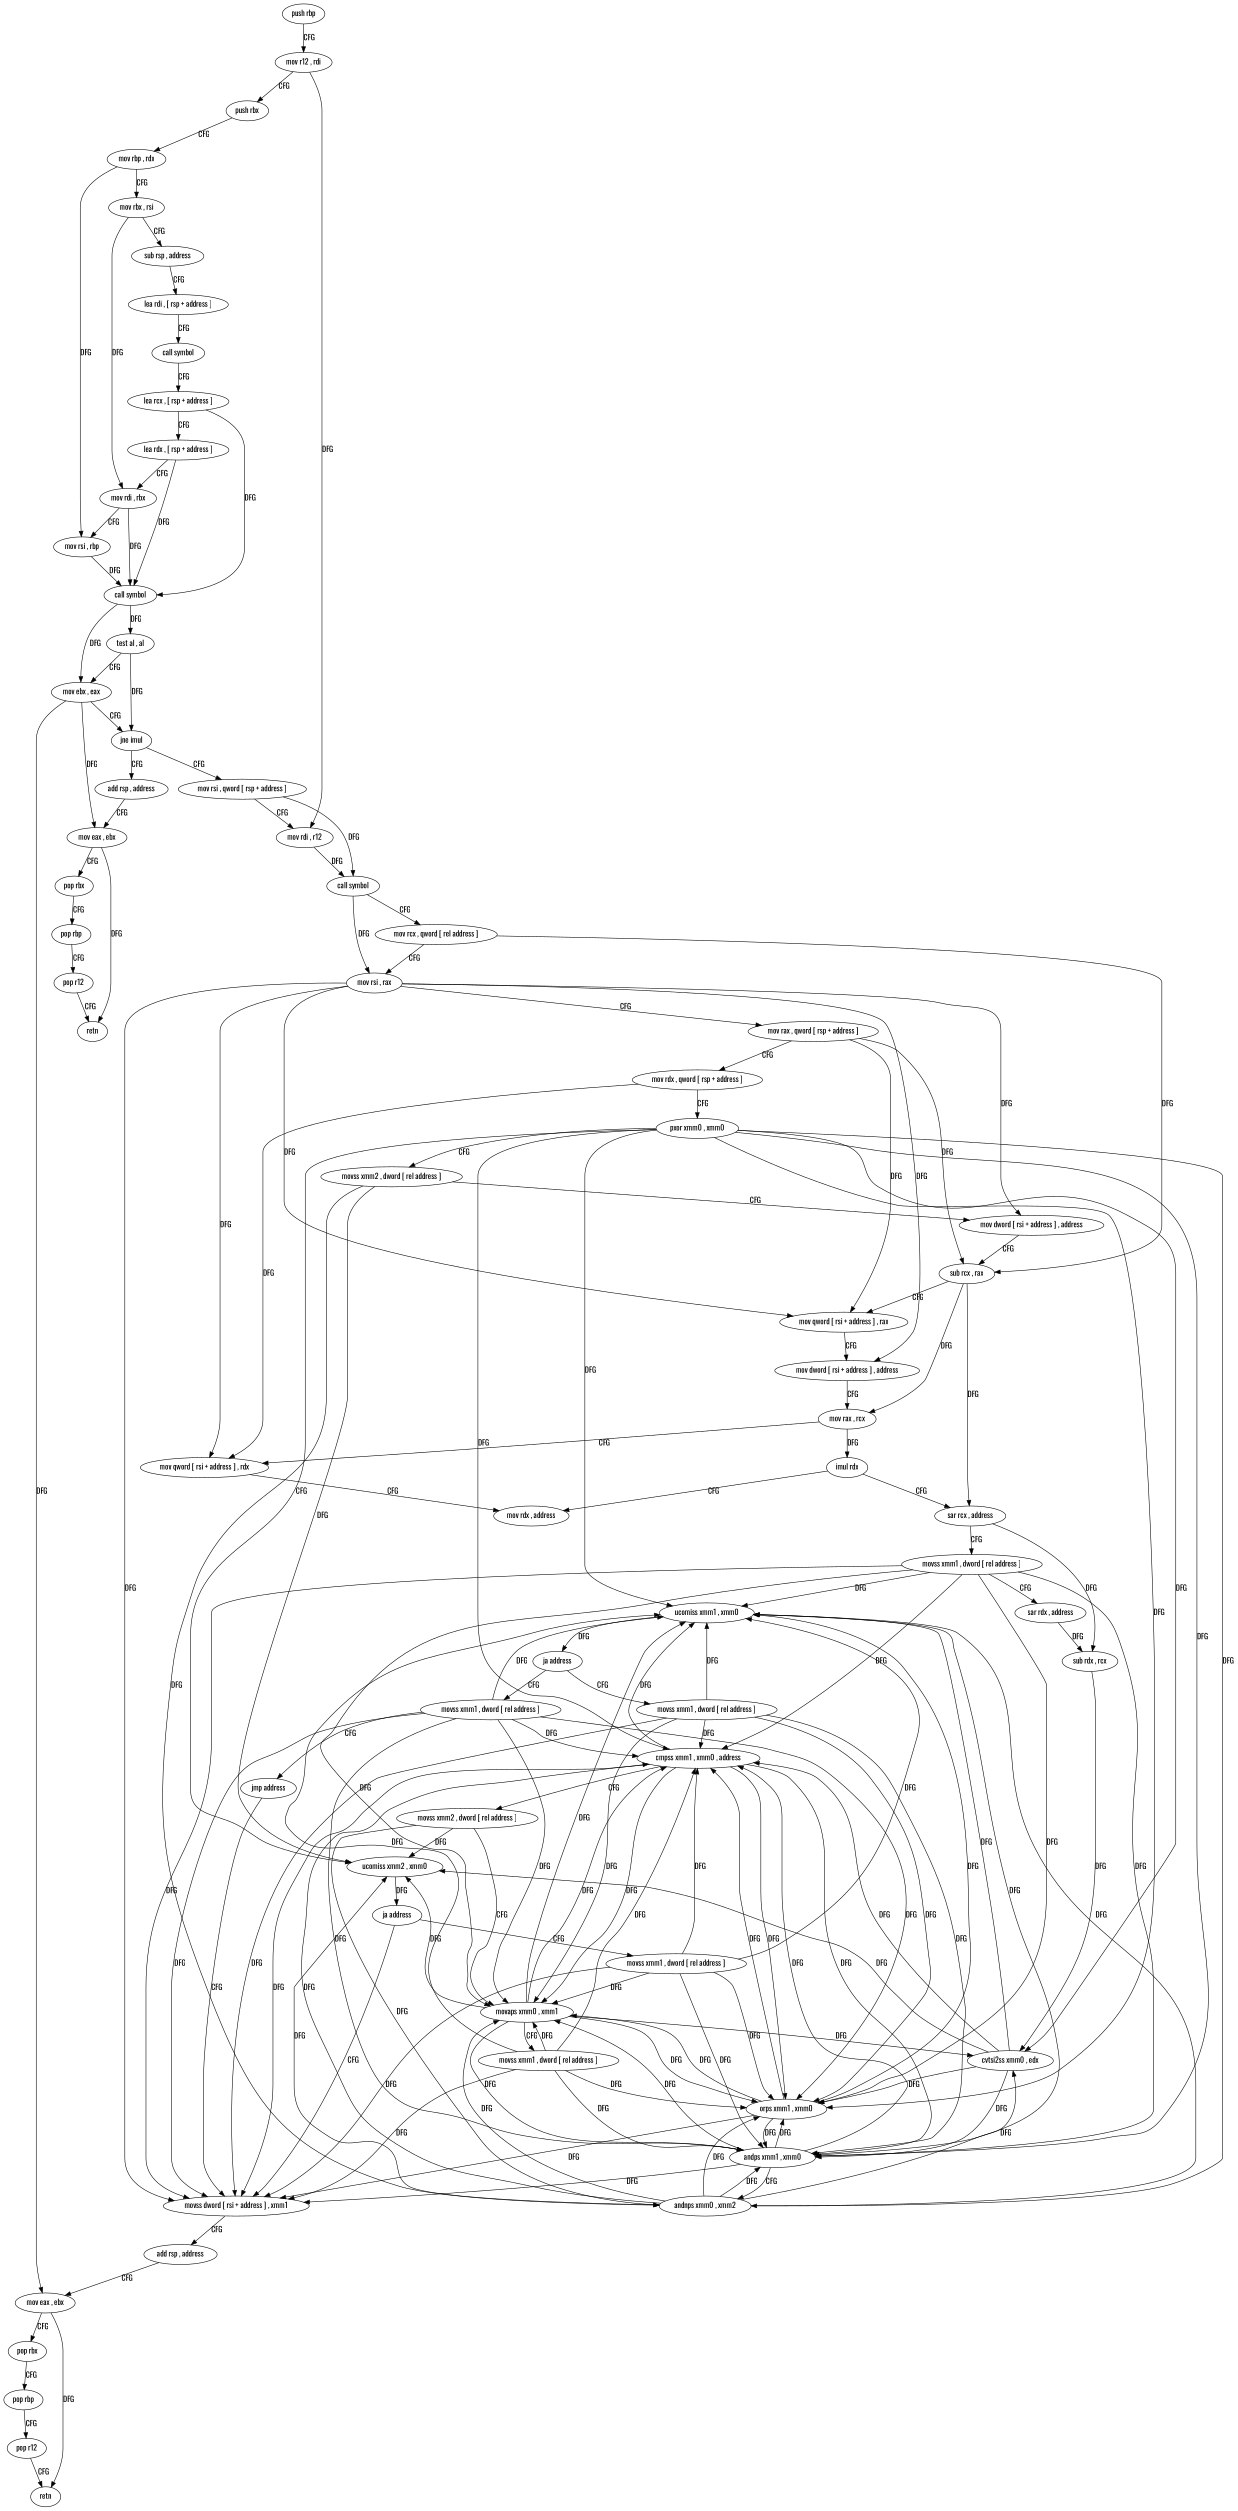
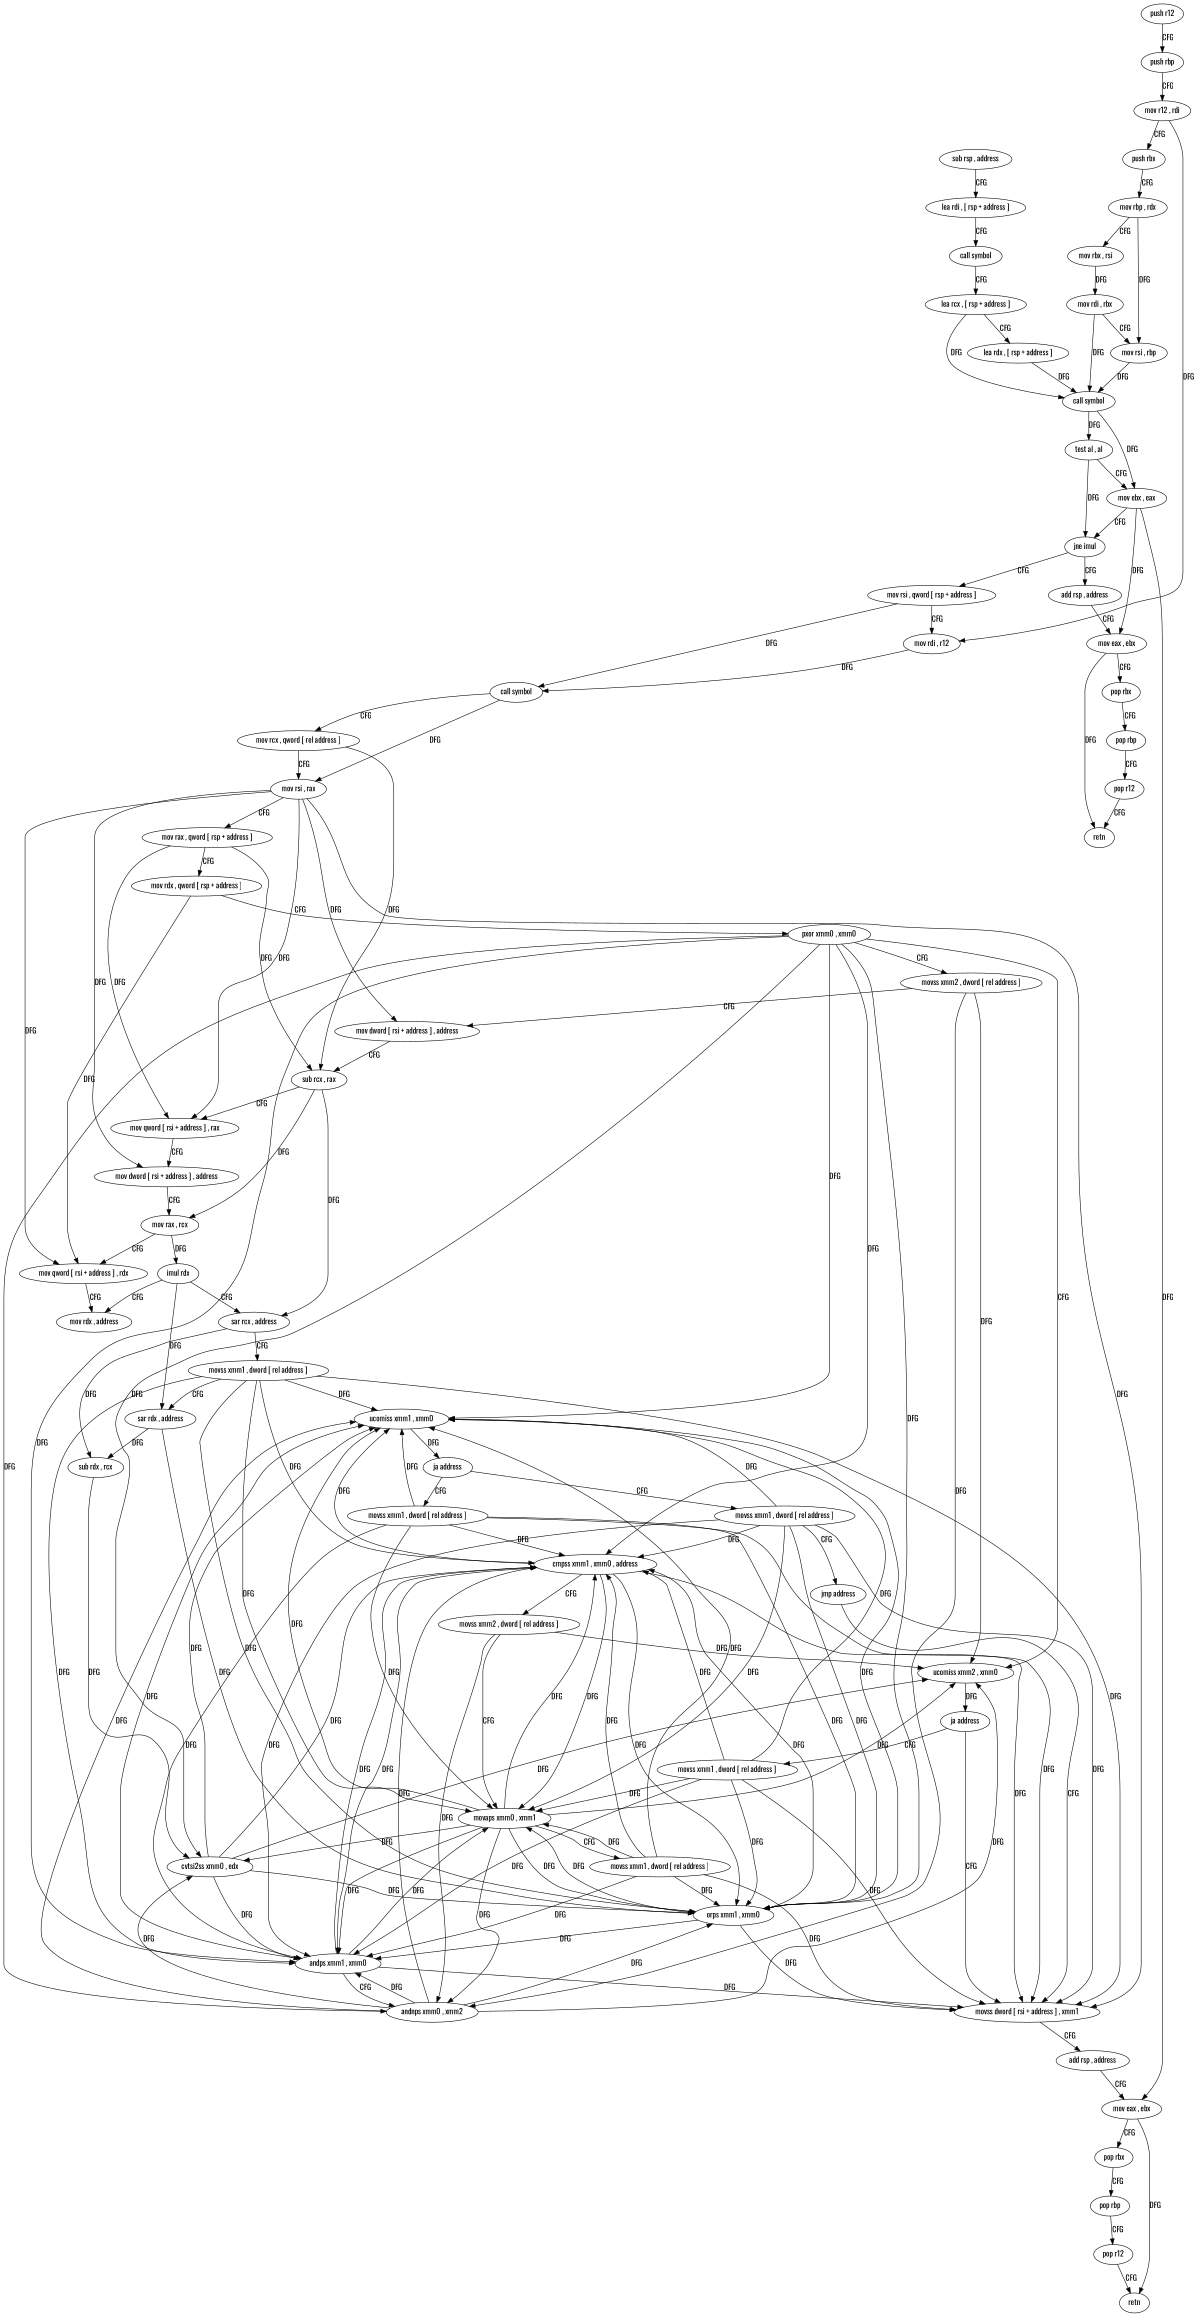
none -> (1162, 14)
(151, 230) -> none
(154, 472) -> none
none -> (169, 1347)
(779, 2136) -> (292, 1817)
(516, 2148) -> (478, 1923)
